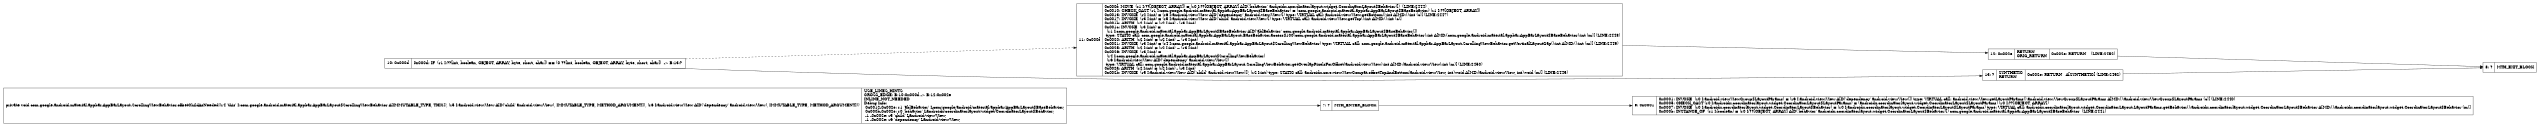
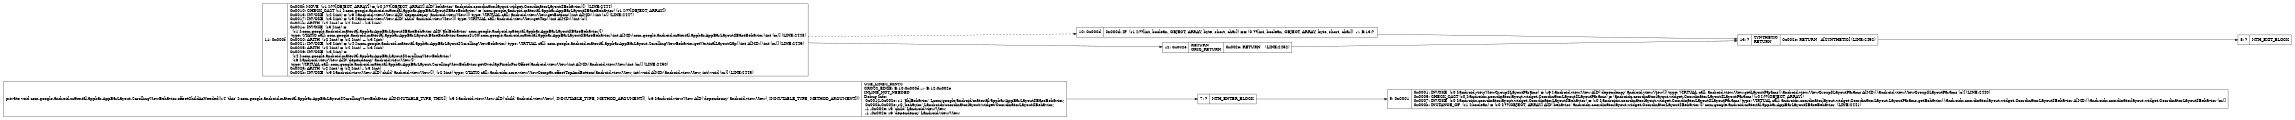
(880, 53) -> (941, 35)
(2299, 61) -> (1513, 44)
